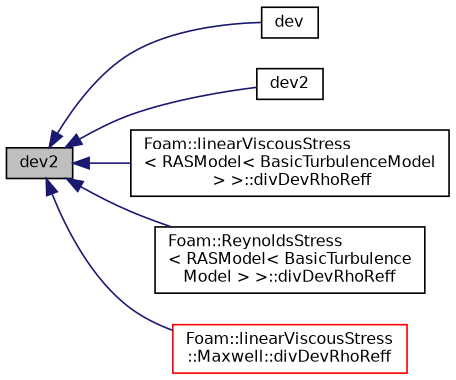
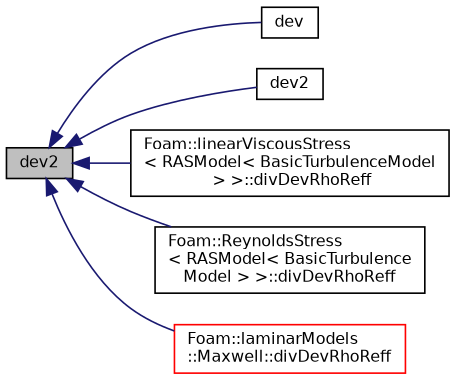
(290, 349) -> (290, 349)
